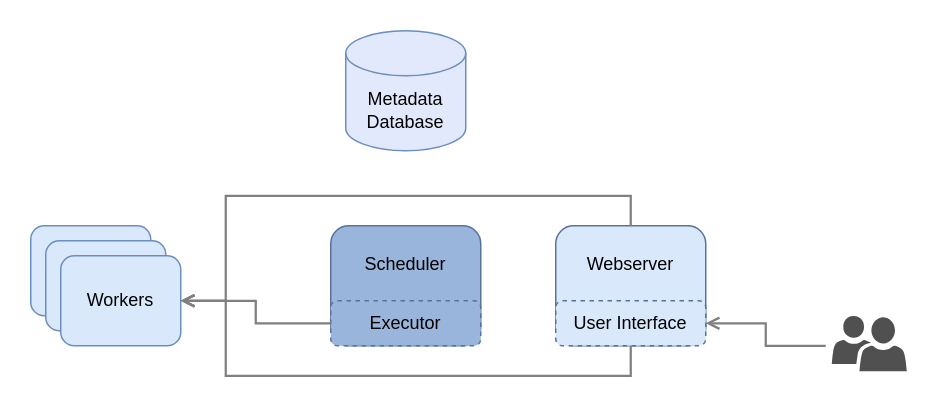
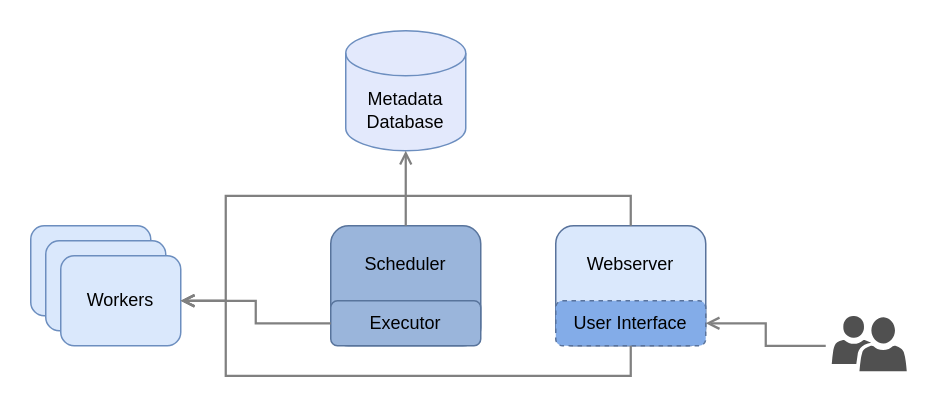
none -> (406, 192)
(406, 323) -> (406, 323)
(631, 323) -> (631, 323)
